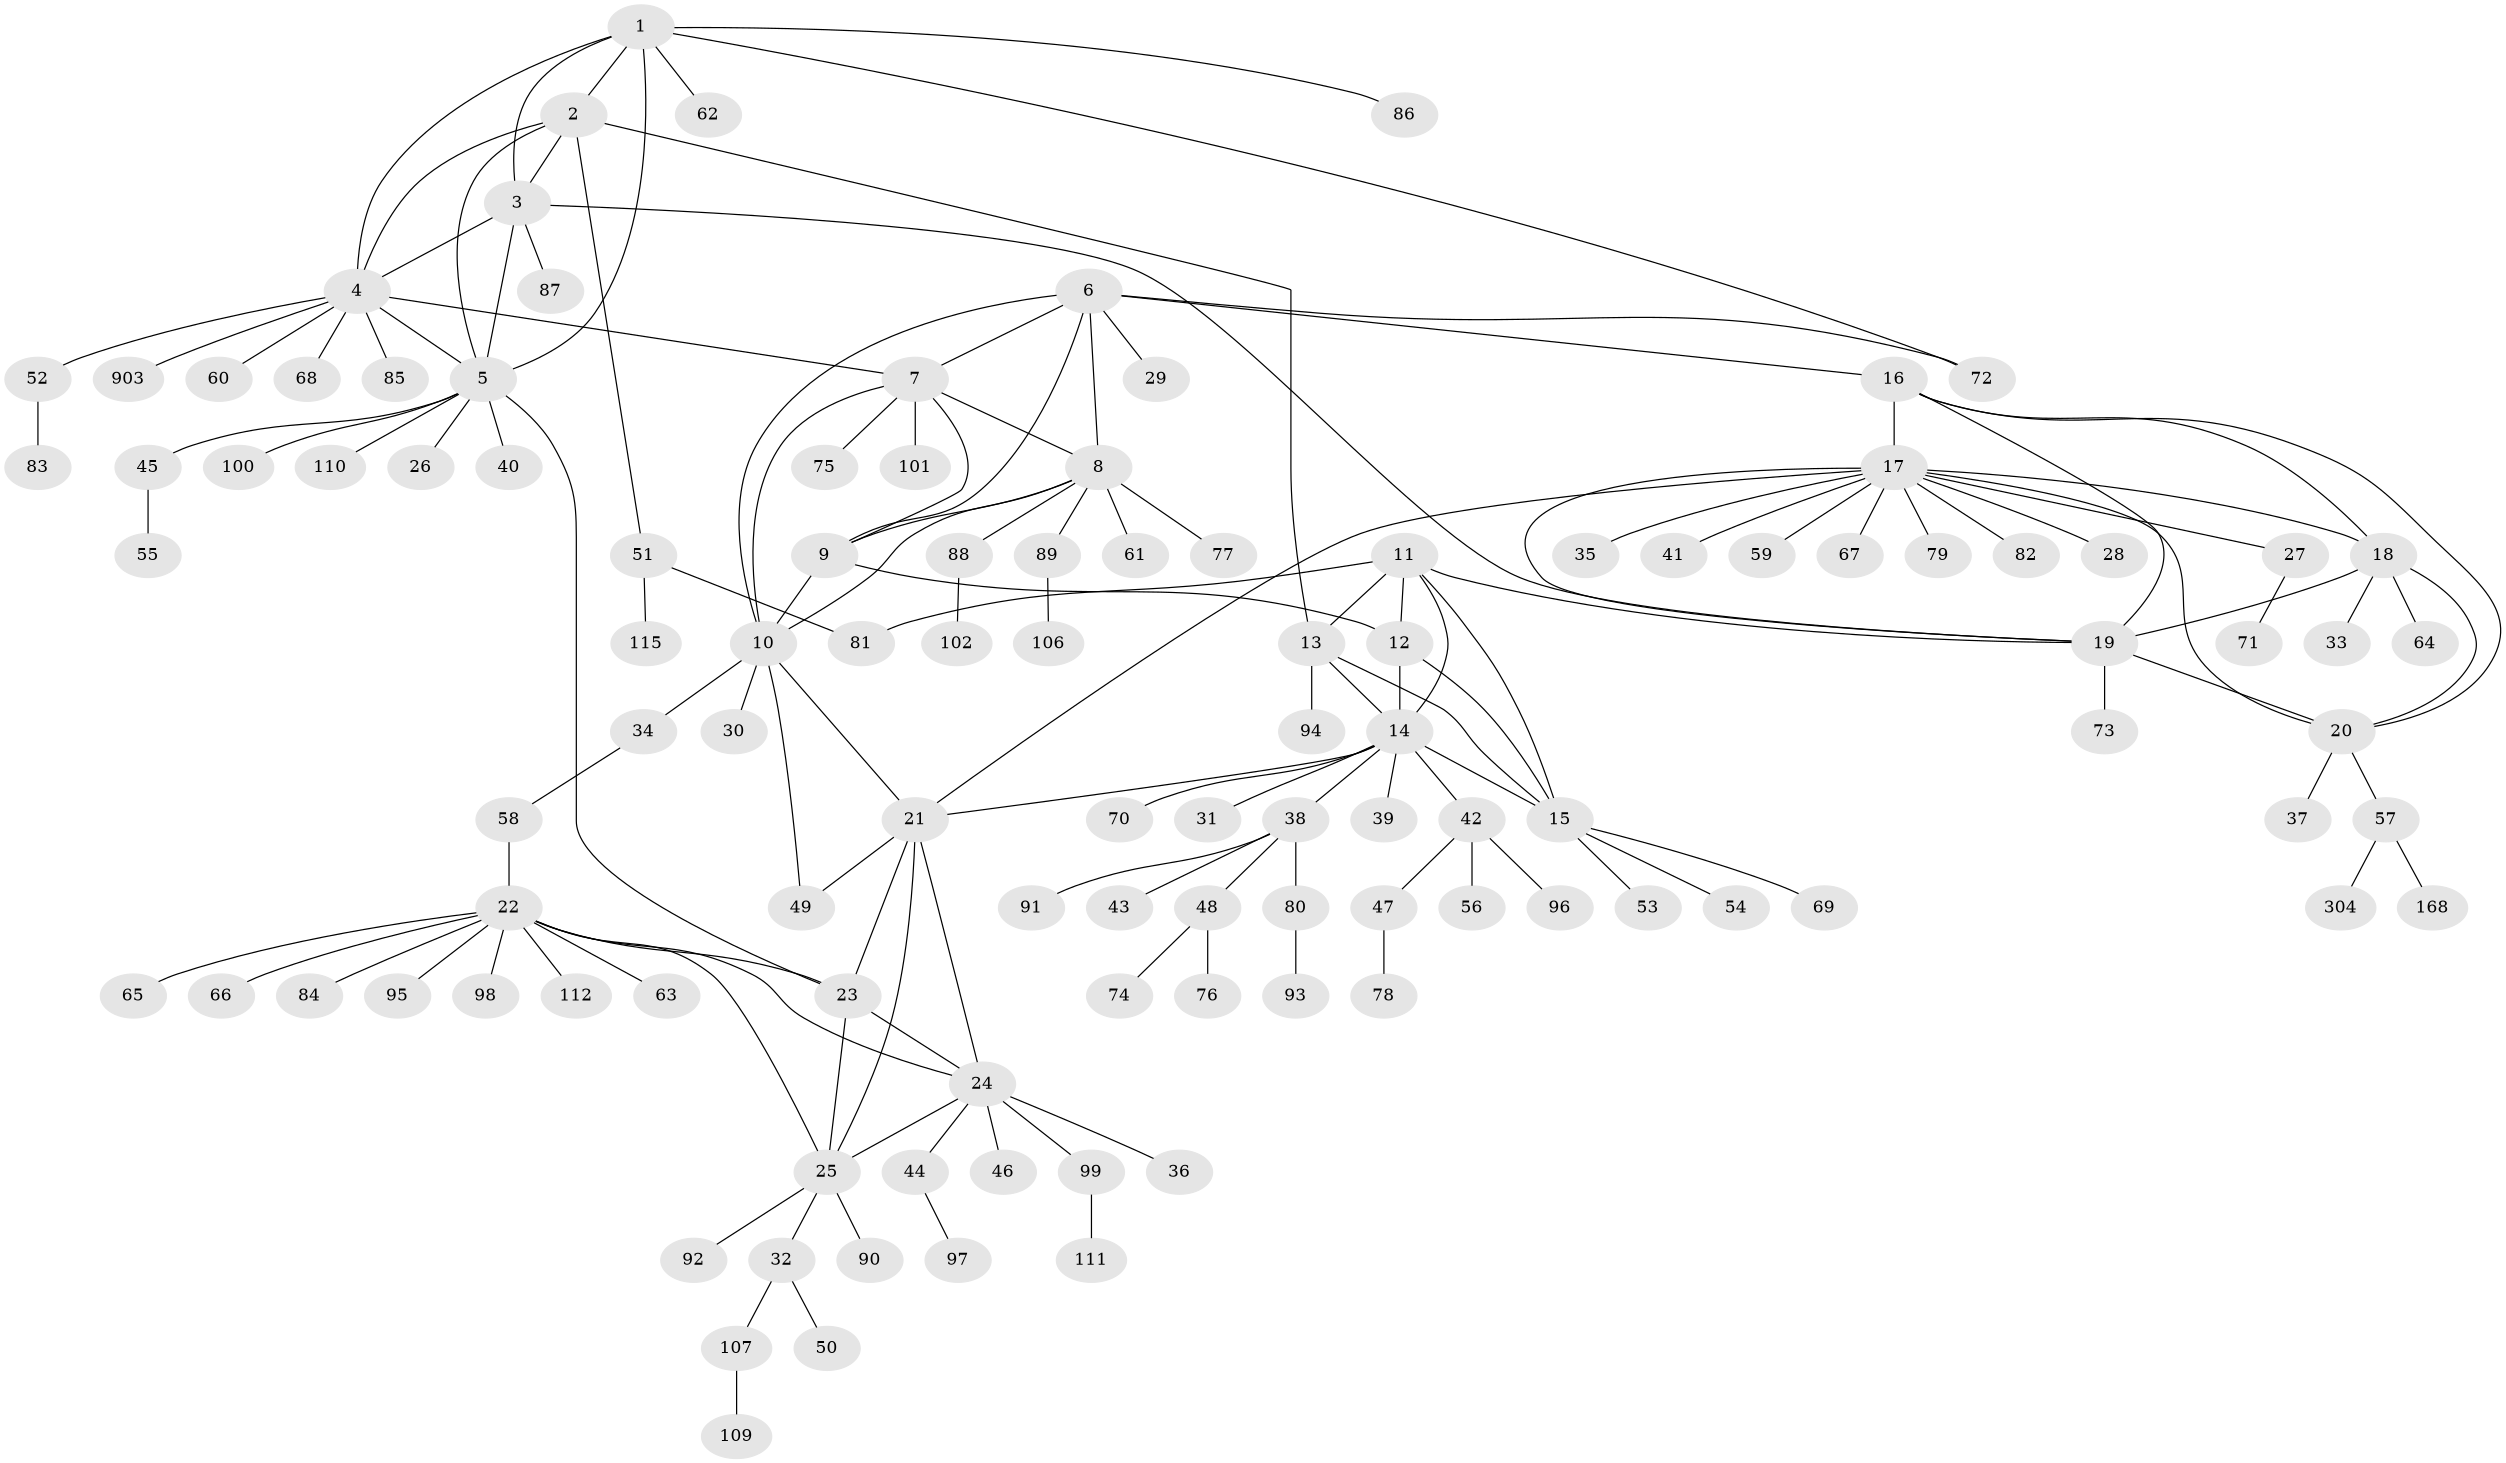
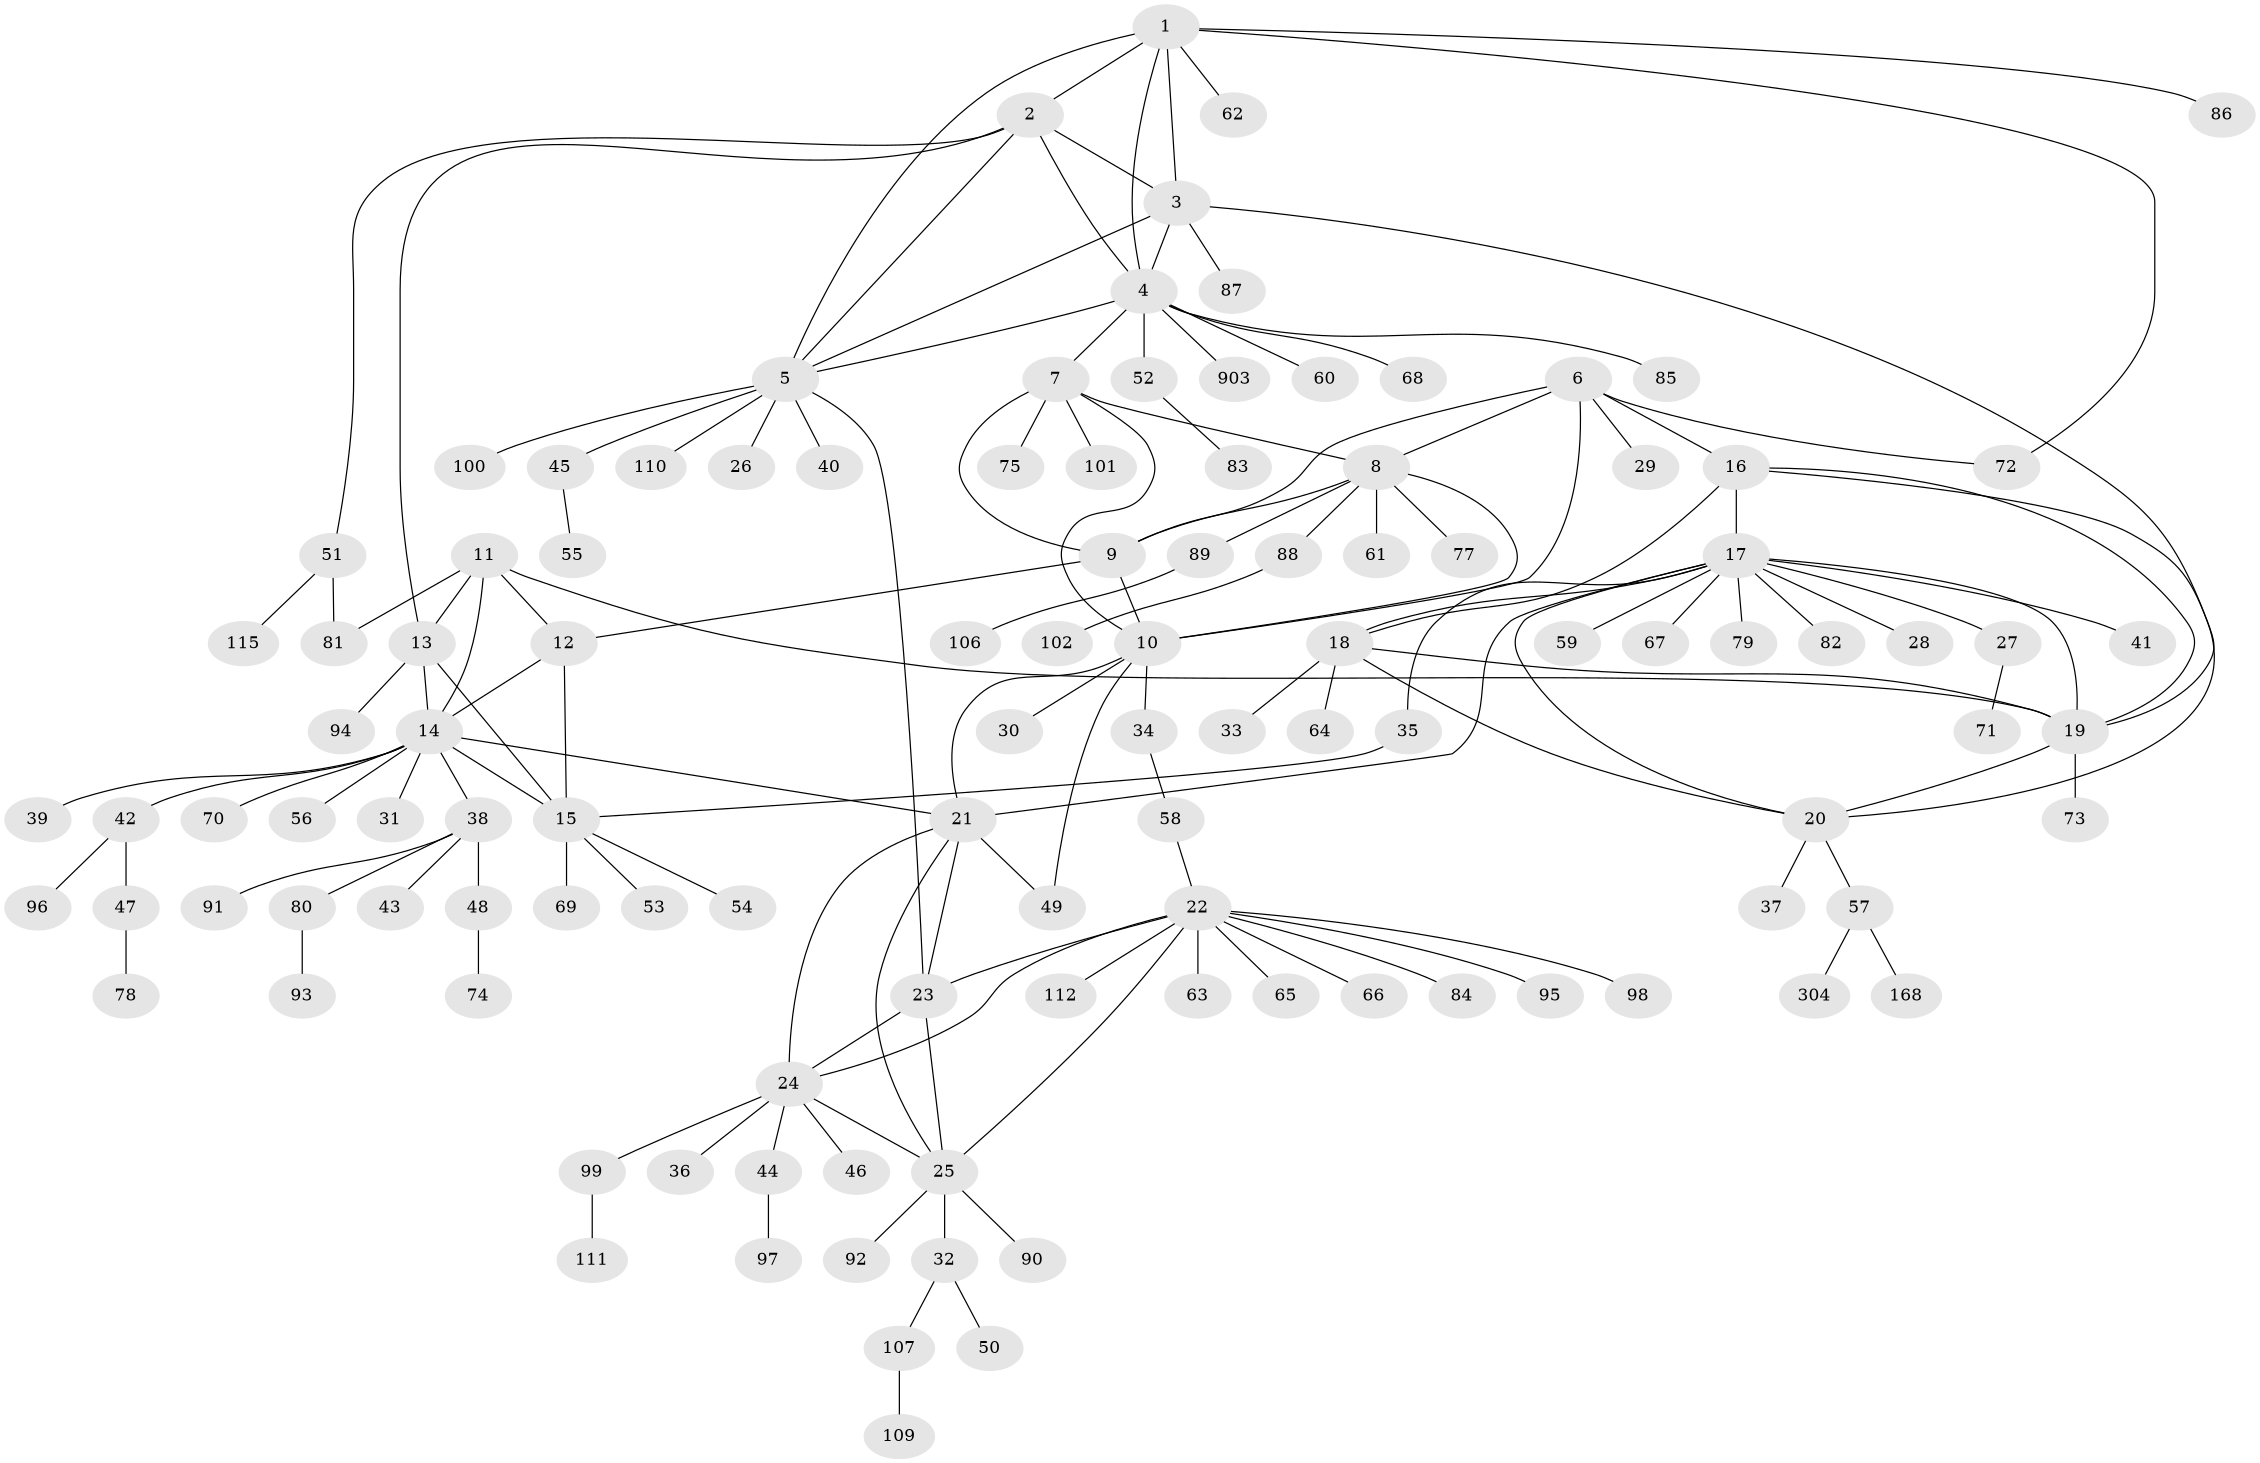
(1002, 335) -> none
(1502, 678) -> (993, 790)
(1472, 864) -> (366, 776)
(1208, 996) -> none
